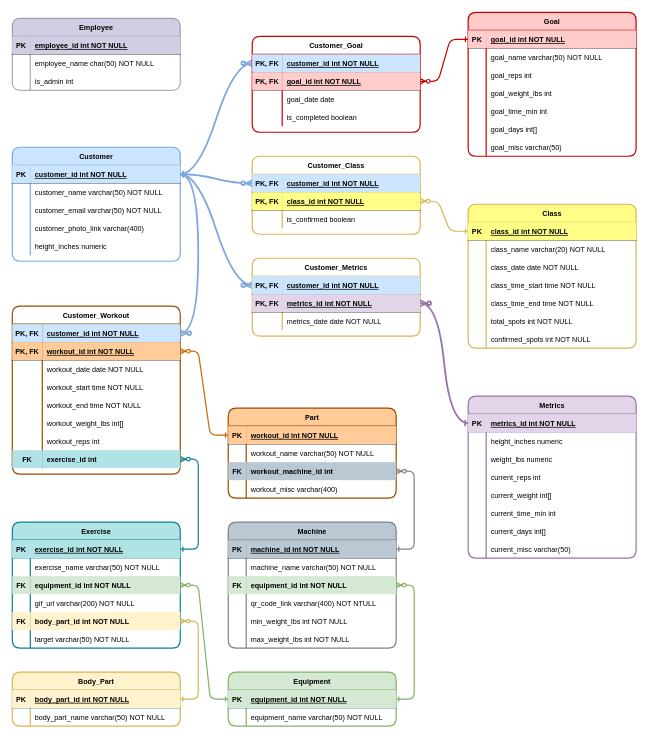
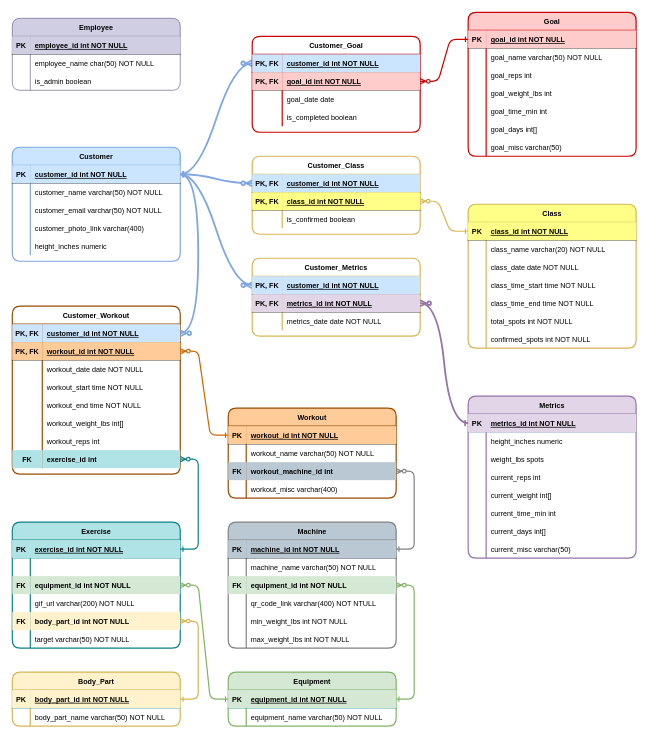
(55, 82) -> (63, 82)
(312, 418) -> (312, 418)
(523, 460) -> (520, 460)
(105, 567) -> none
